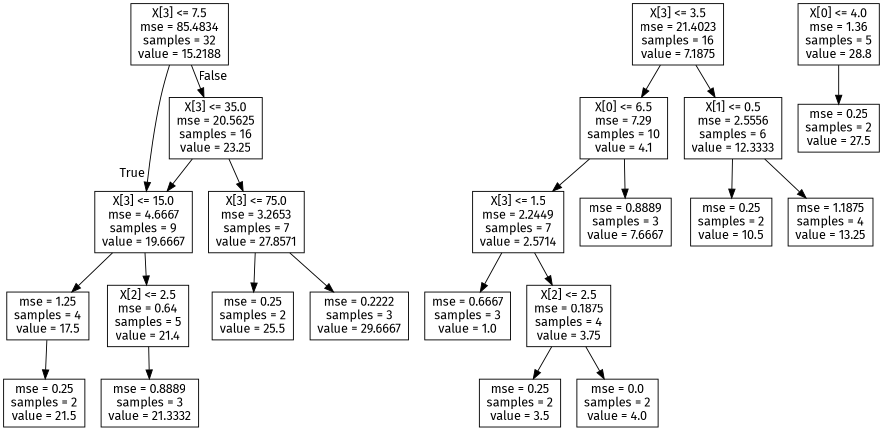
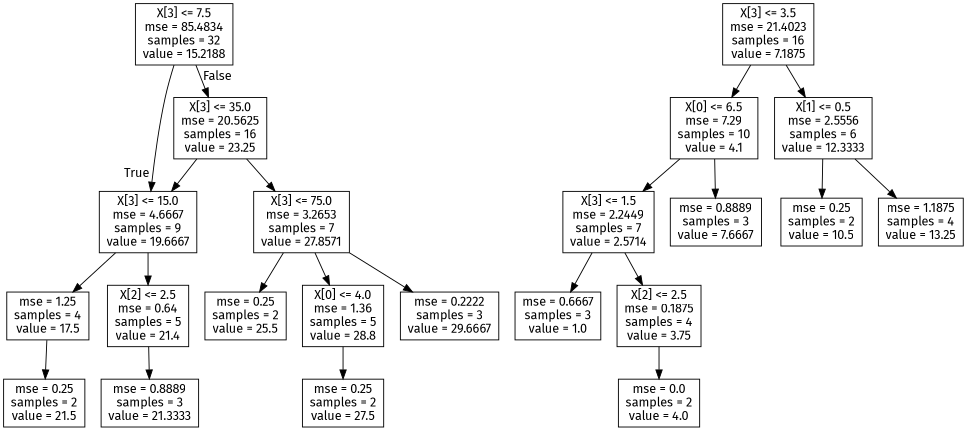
none -> (320, 265)
(150, 403) -> (150, 403)
(520, 403) -> none
